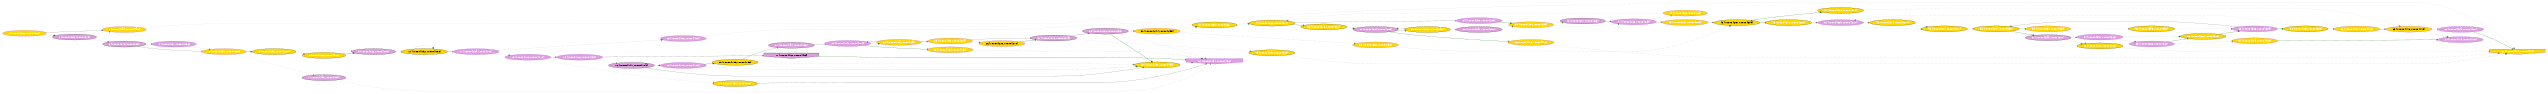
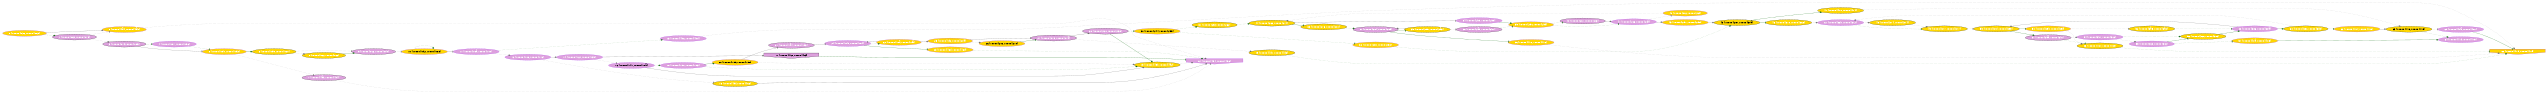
(2409, 29) -> (2409, 29)
(424, 52) -> (424, 52)
(735, 62) -> (735, 62)
(631, 65) -> (631, 65)
